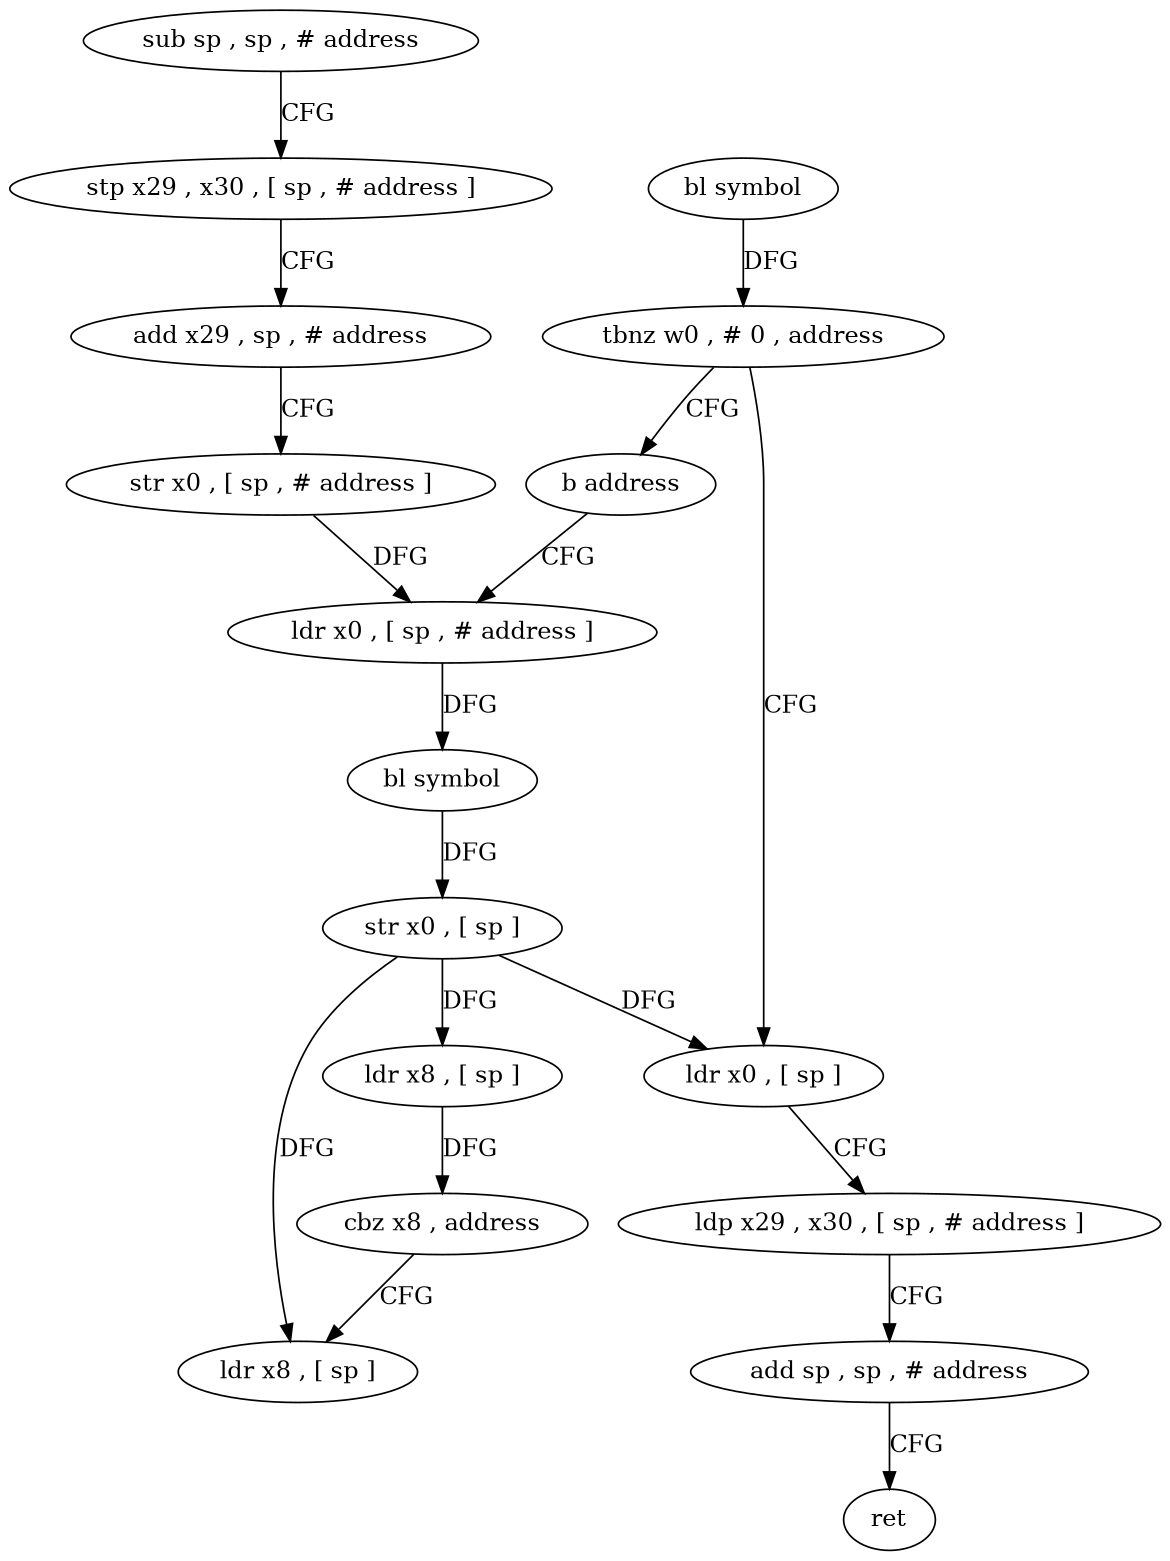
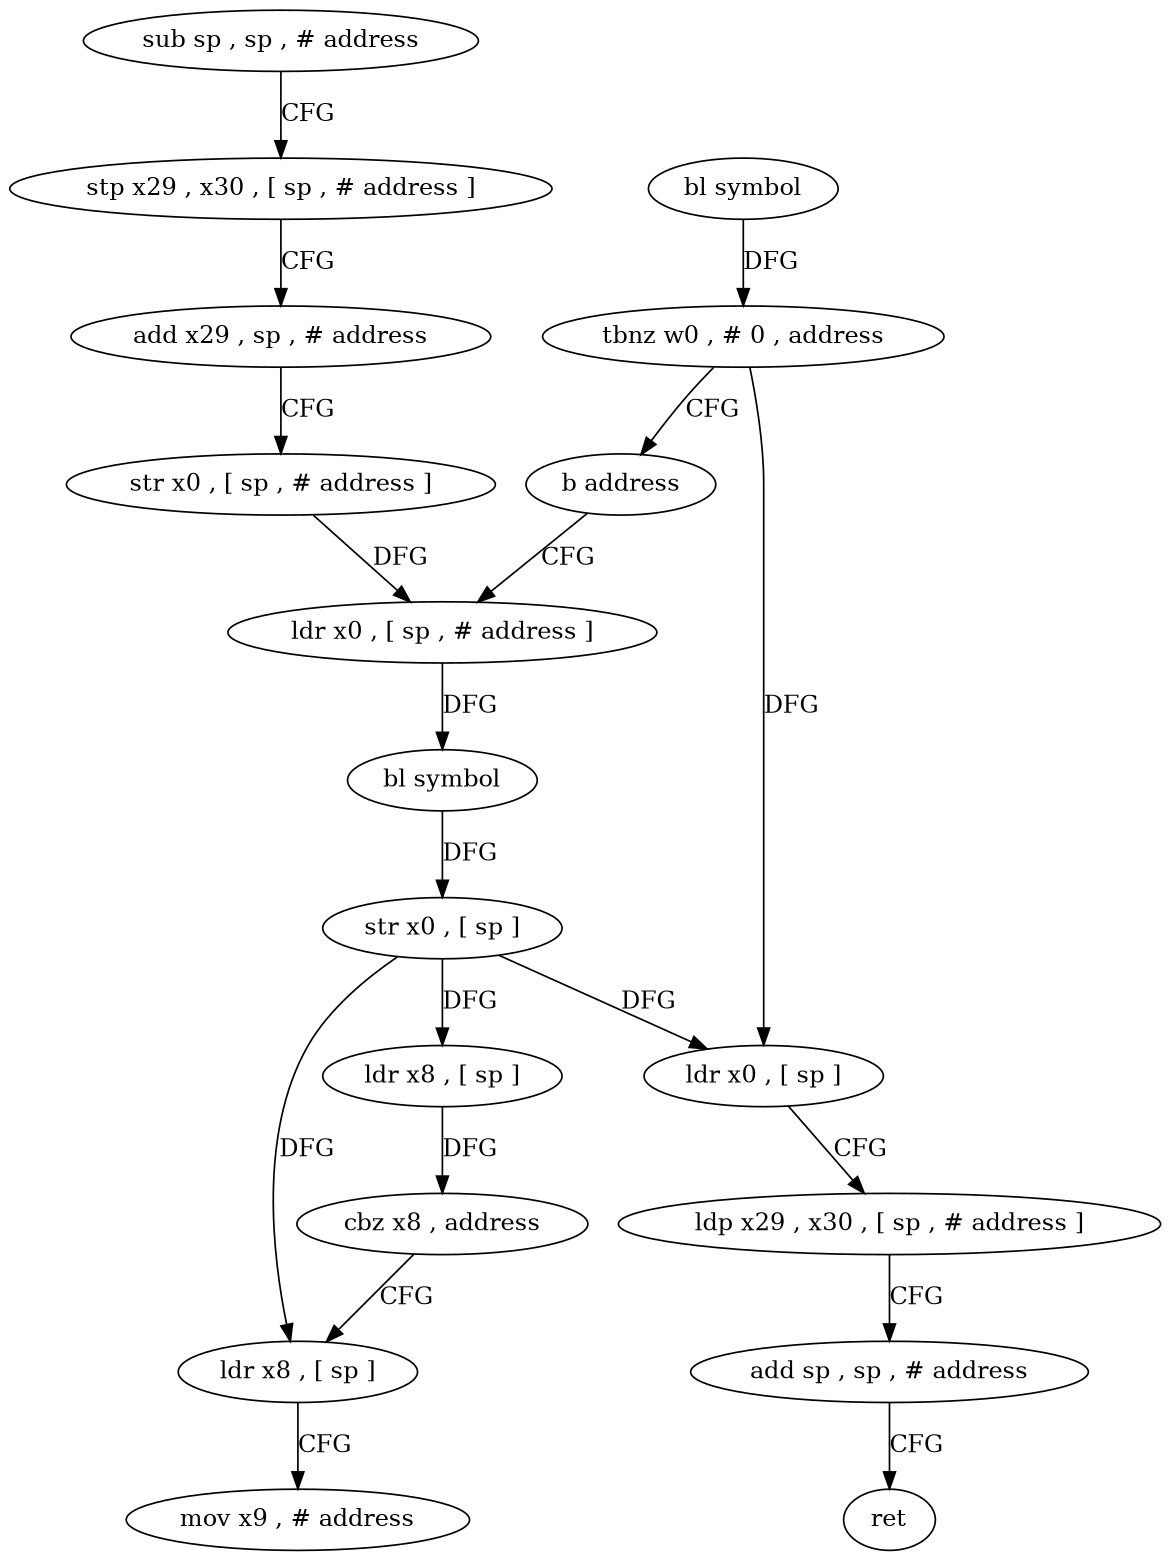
(791, 706) -> (792, 706)
none -> (298, 1520)
